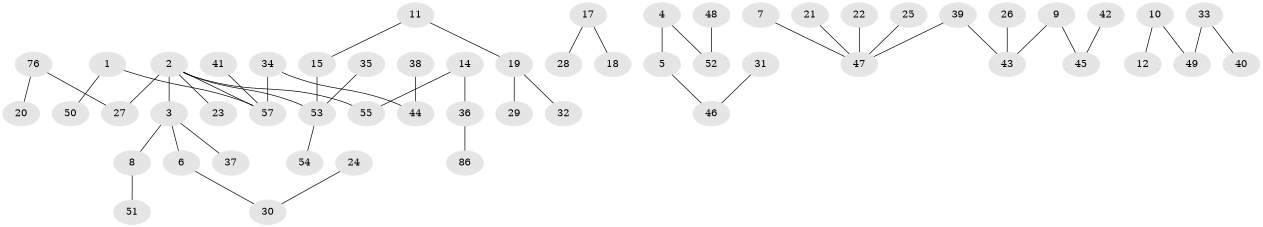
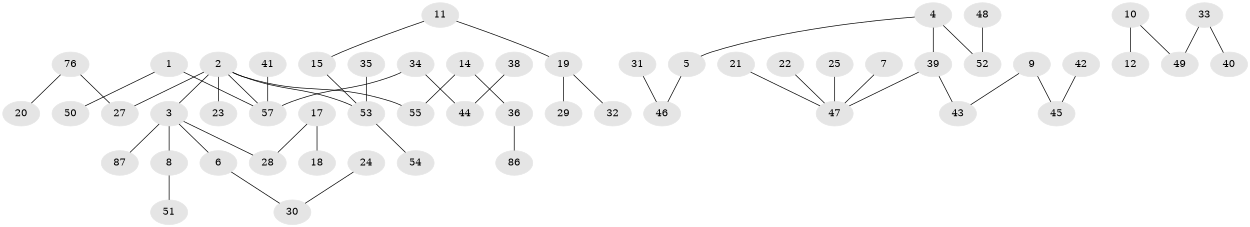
(1007, 15) -> none
none -> (933, 40)
none -> (218, 138)
(231, 163) -> (120, 163)
